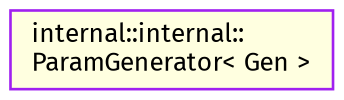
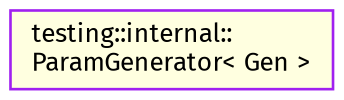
(172, 50) -> (172, 50)
